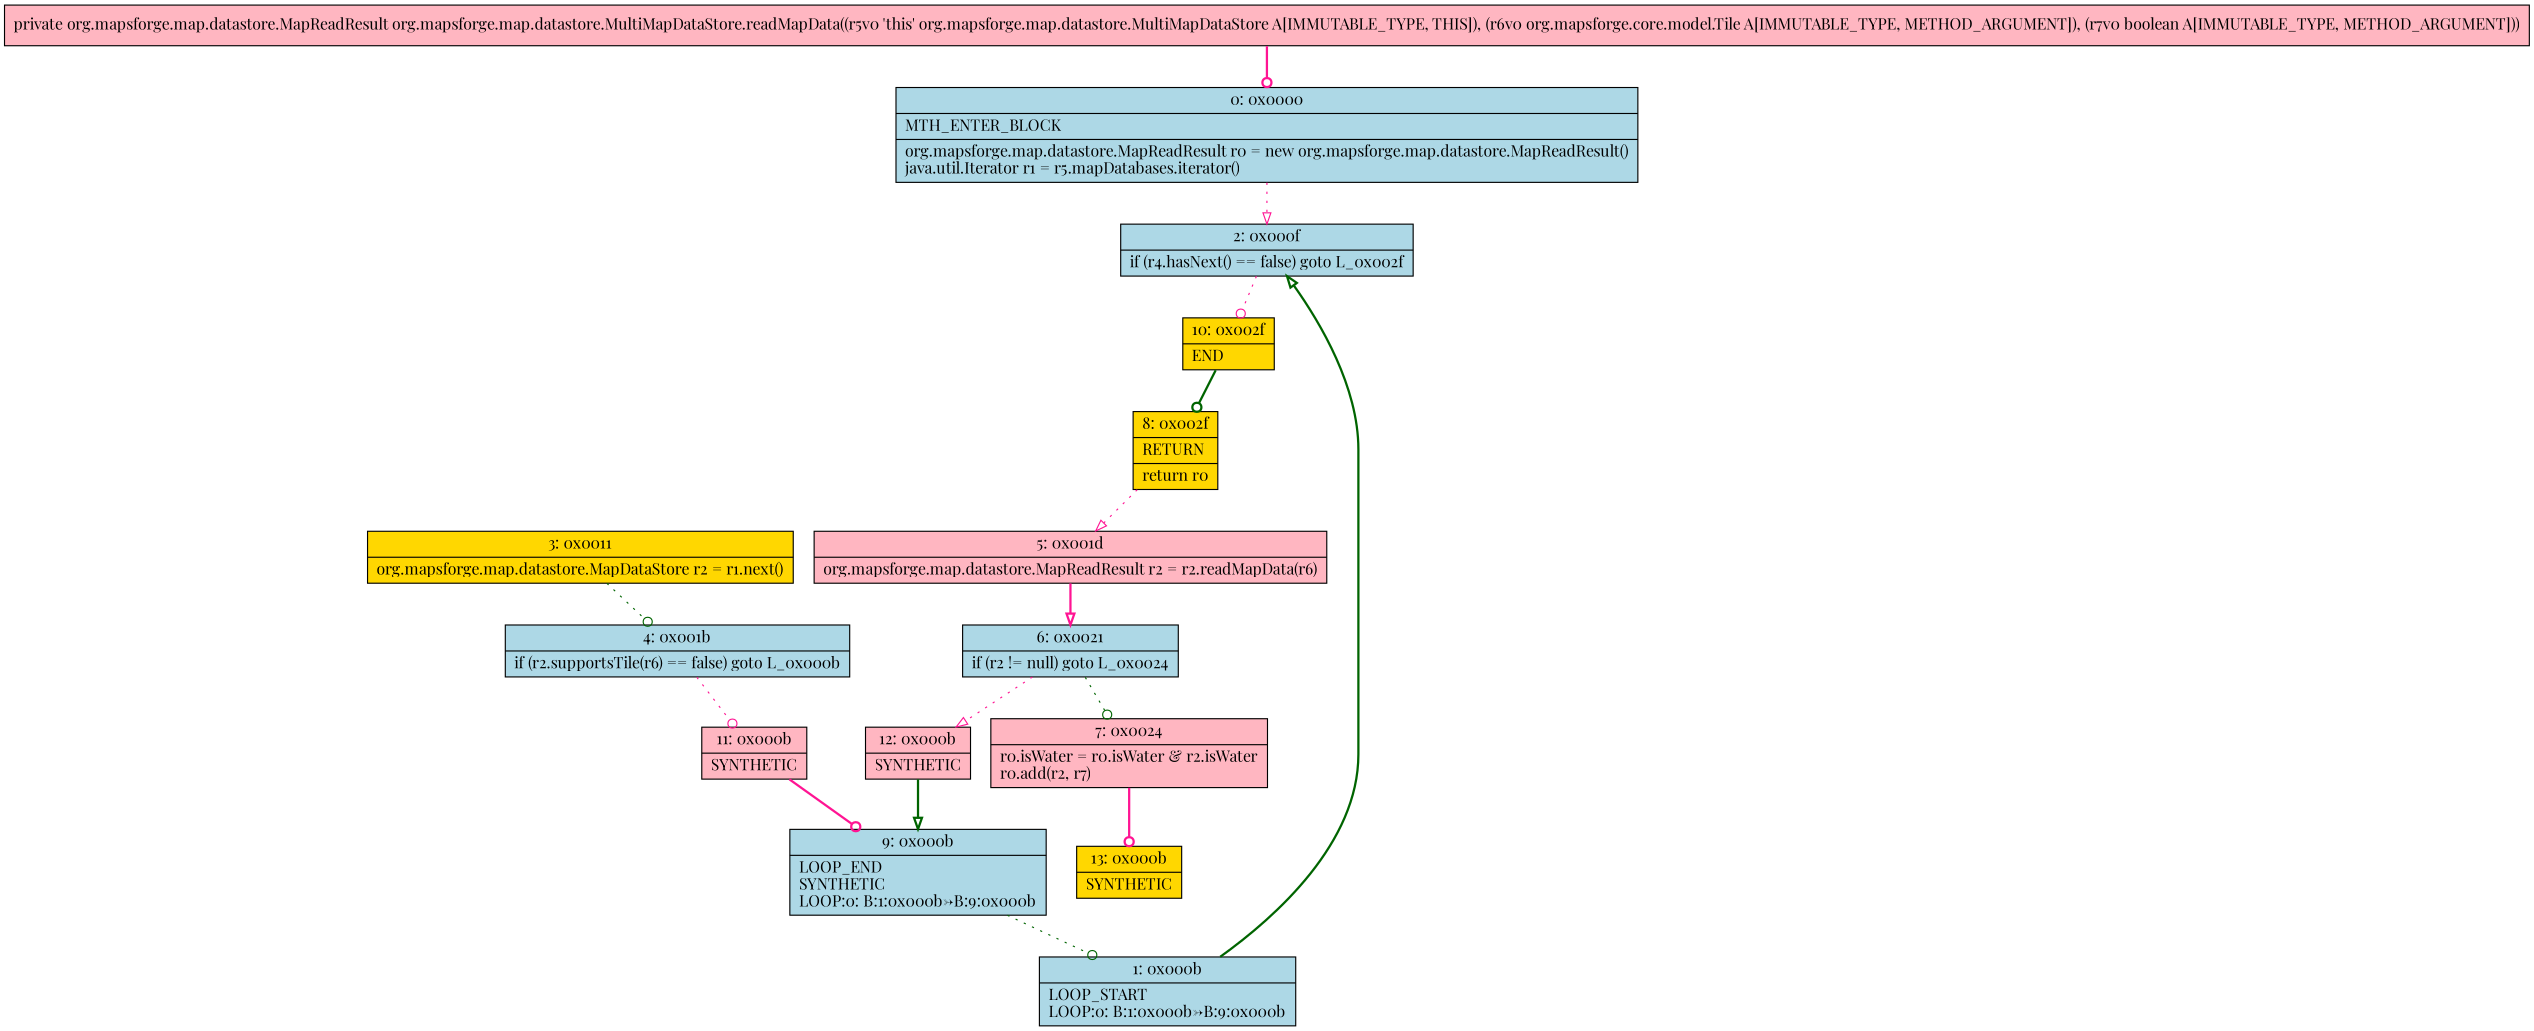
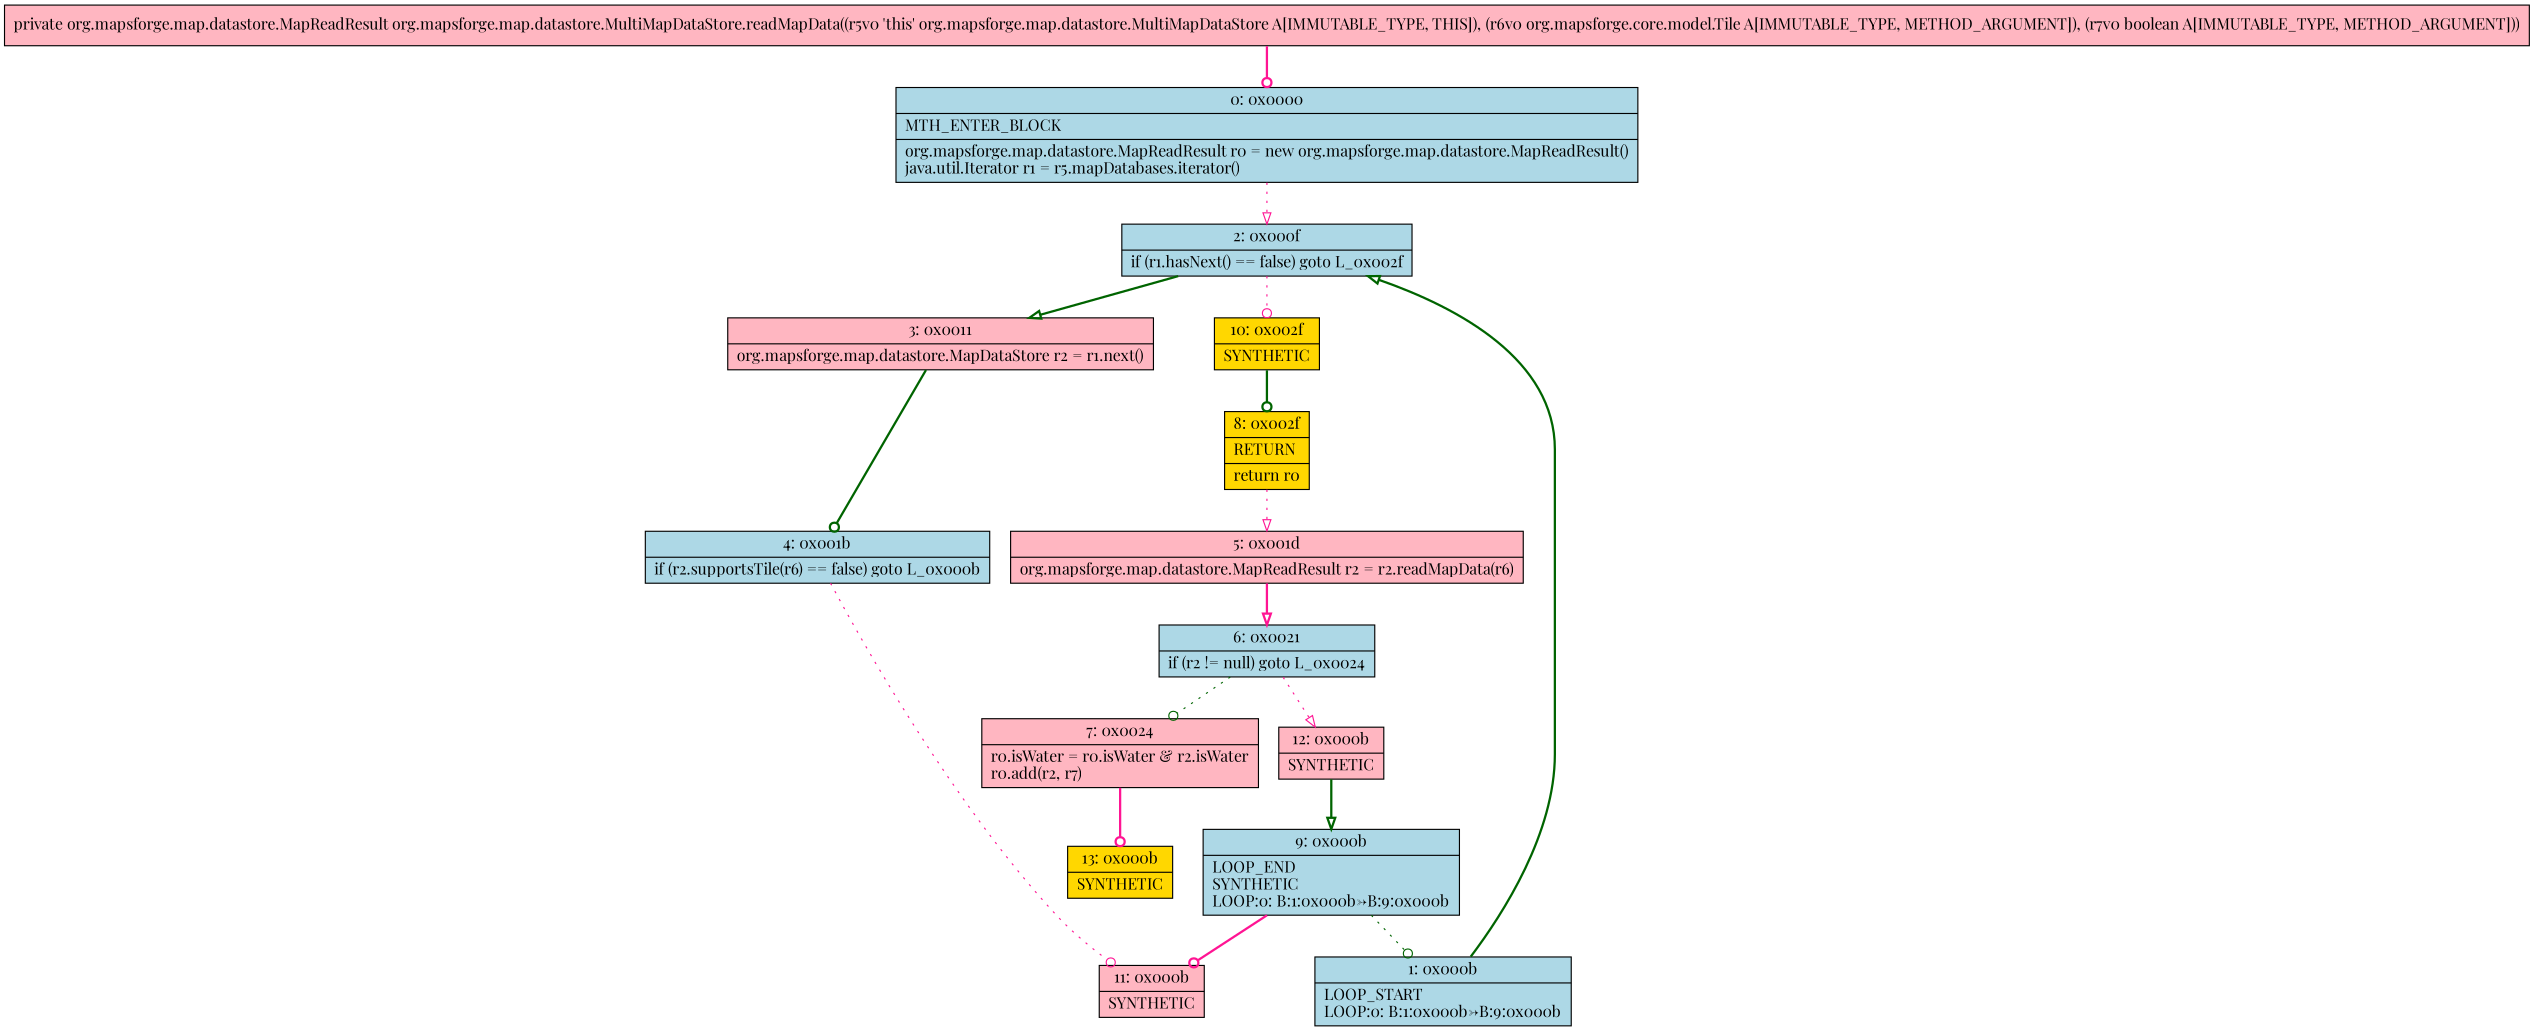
(1267, 263) -> (1267, 263)
none -> (1109, 295)
(1208, 356) -> (1267, 356)
(580, 557) -> (941, 344)
(626, 601) -> (881, 447)
(821, 802) -> (1233, 938)
